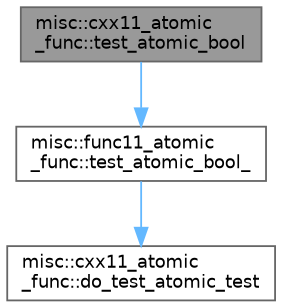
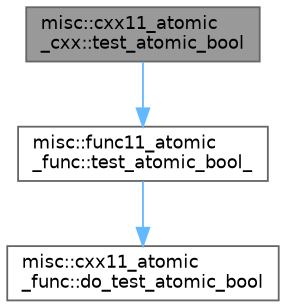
(141, 34) -> (143, 34)
(141, 273) -> (143, 273)
